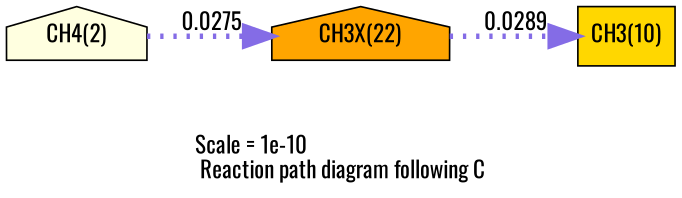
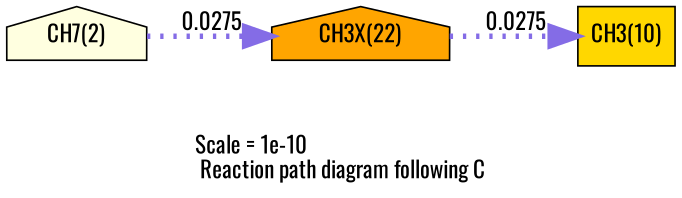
(514, 24) -> (514, 24)
(77, 36) -> (77, 36)
